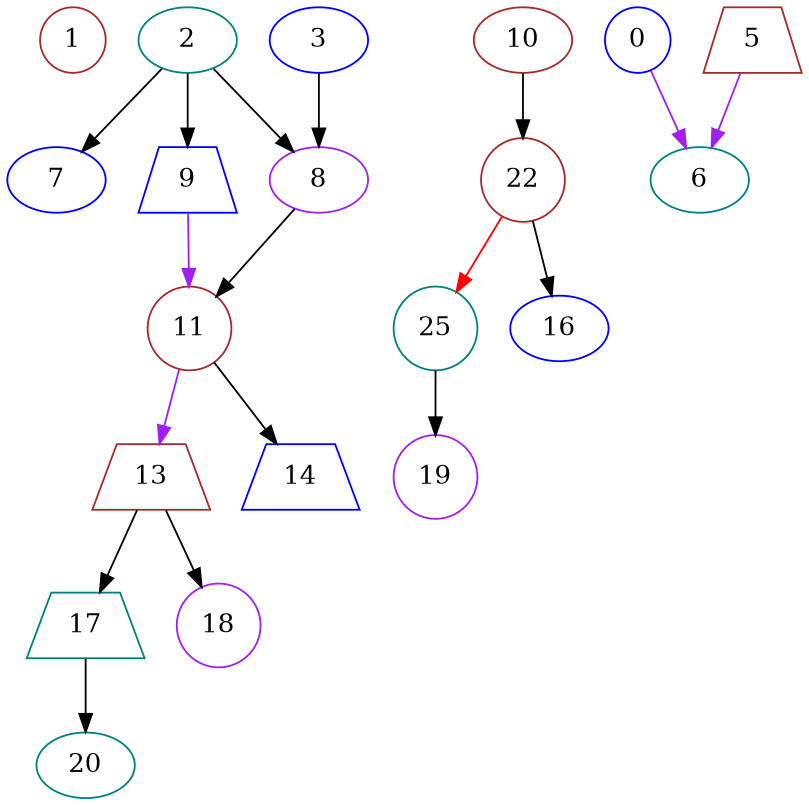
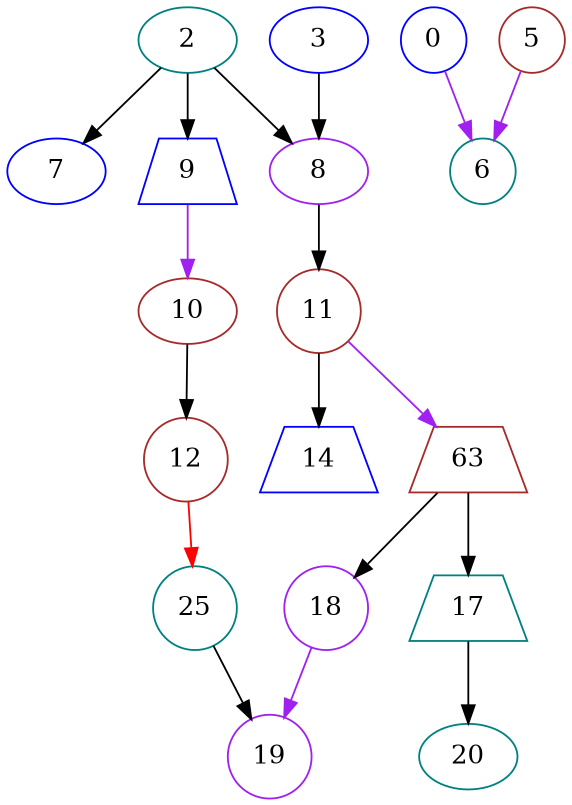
(73, 40) -> none
(753, 40) -> (532, 40)
(523, 180) -> (186, 460)
(700, 180) -> (483, 171)
(188, 241) -> (188, 232)
(559, 328) -> none
(151, 477) -> (468, 460)
none -> (301, 674)
